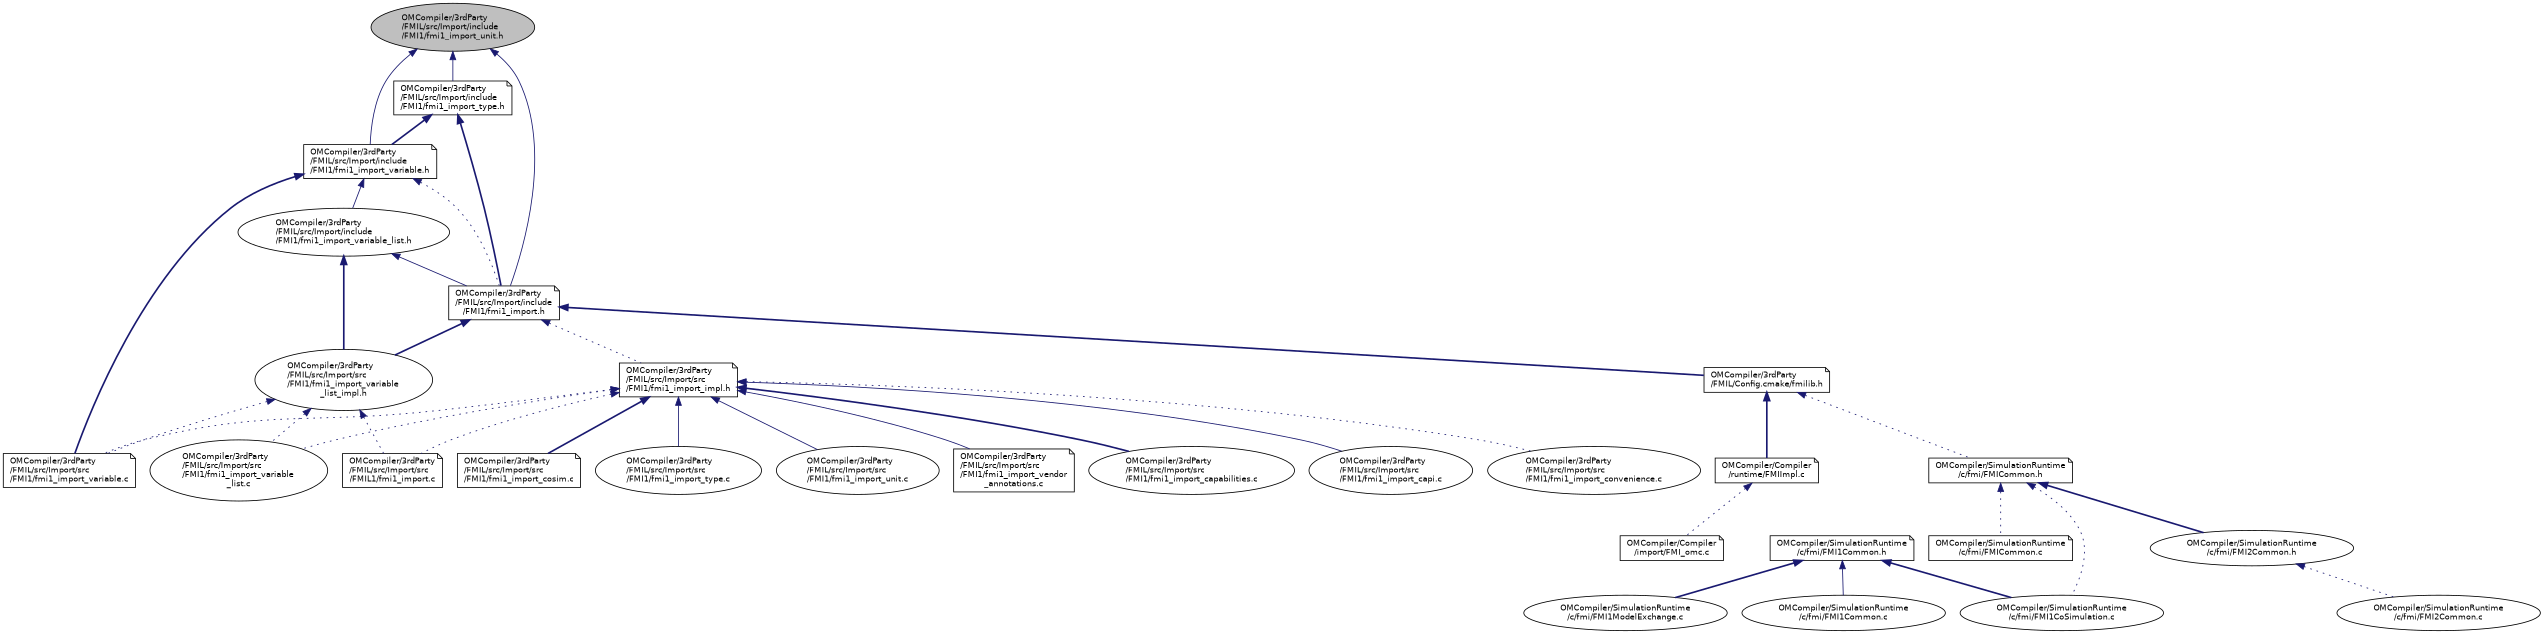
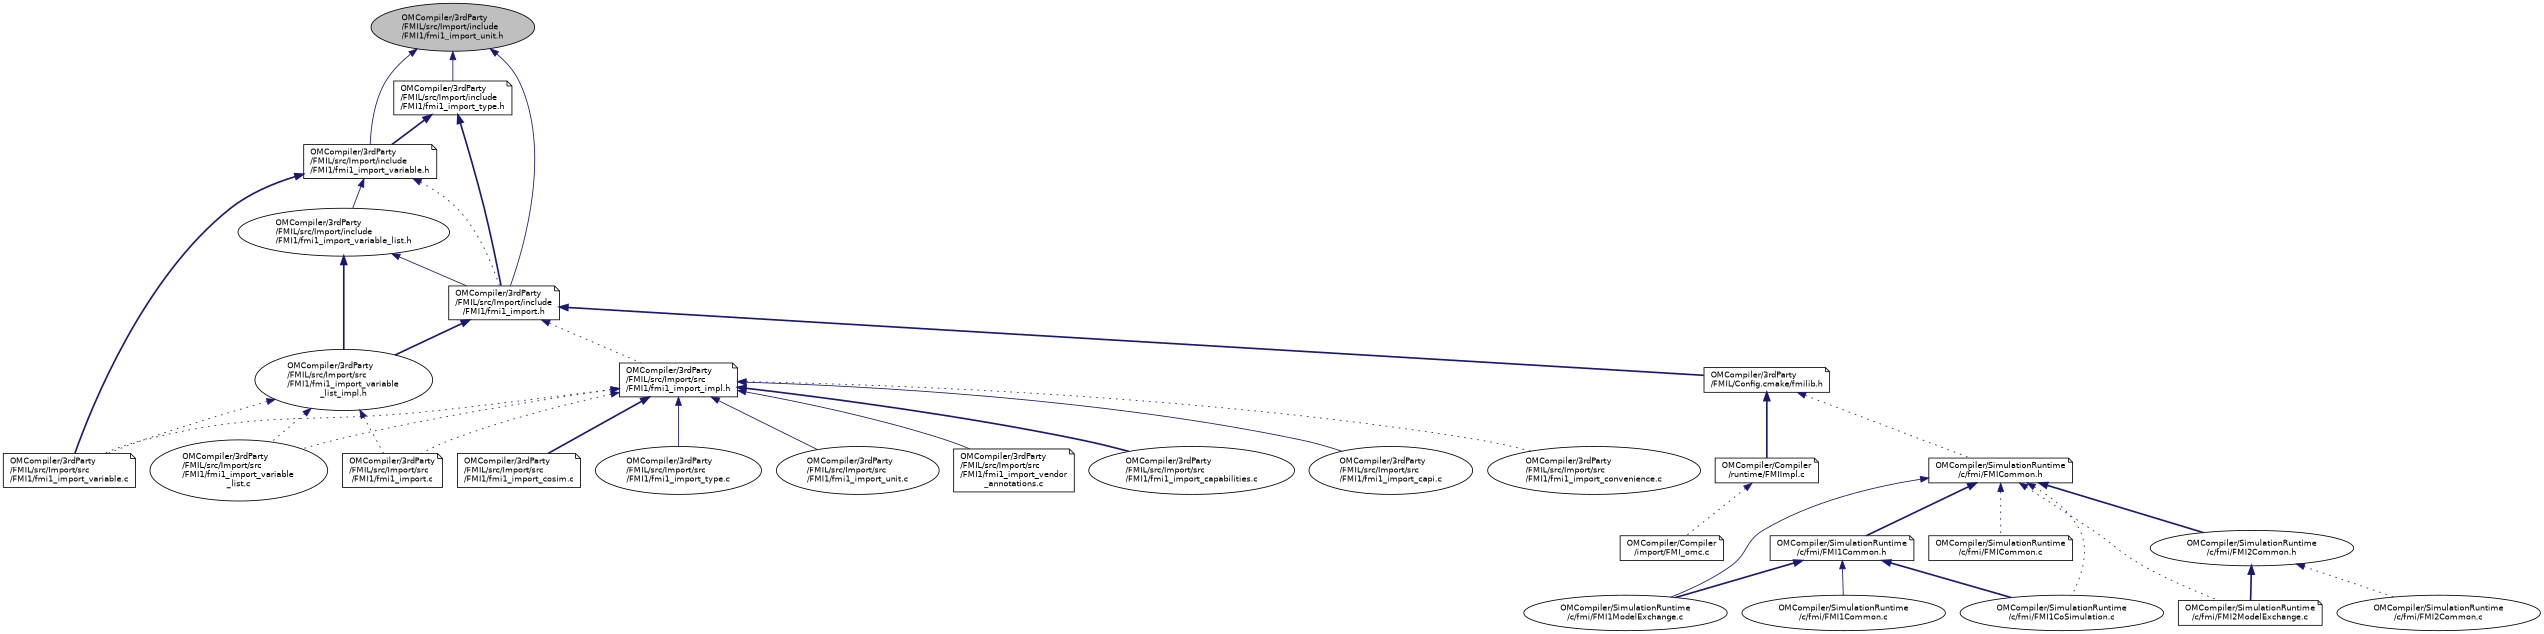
(393, 470) -> (393, 470)
none -> (1917, 511)
none -> (1785, 519)
none -> (2250, 613)
